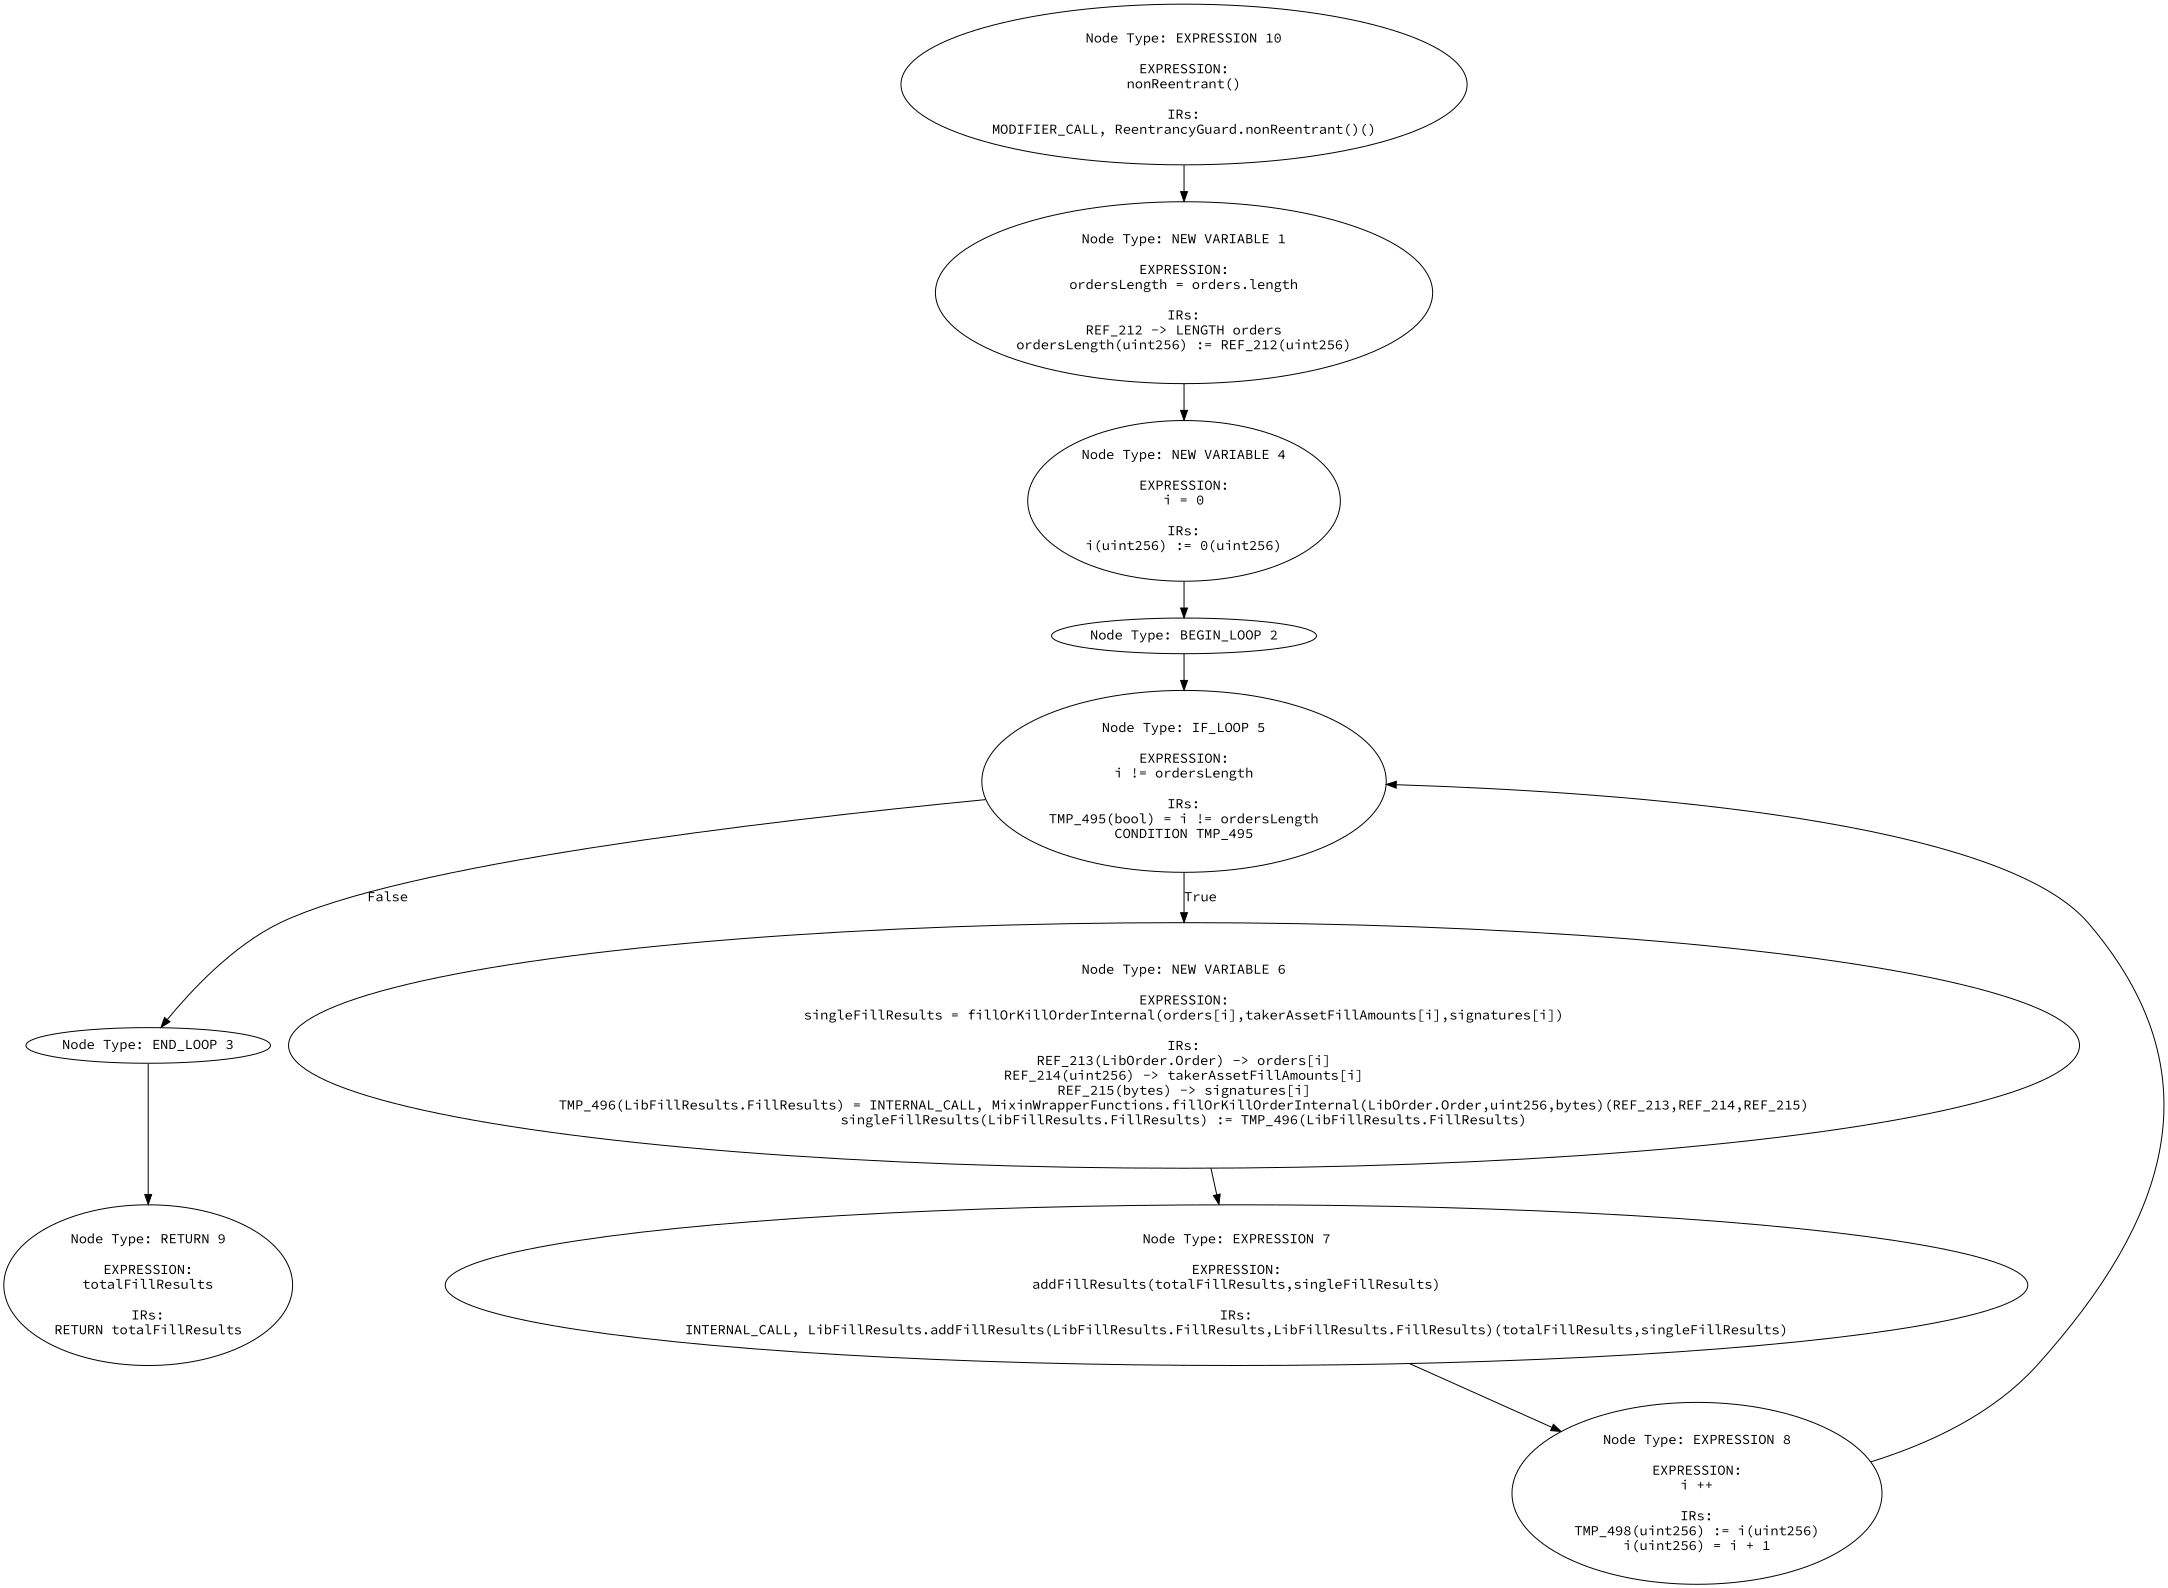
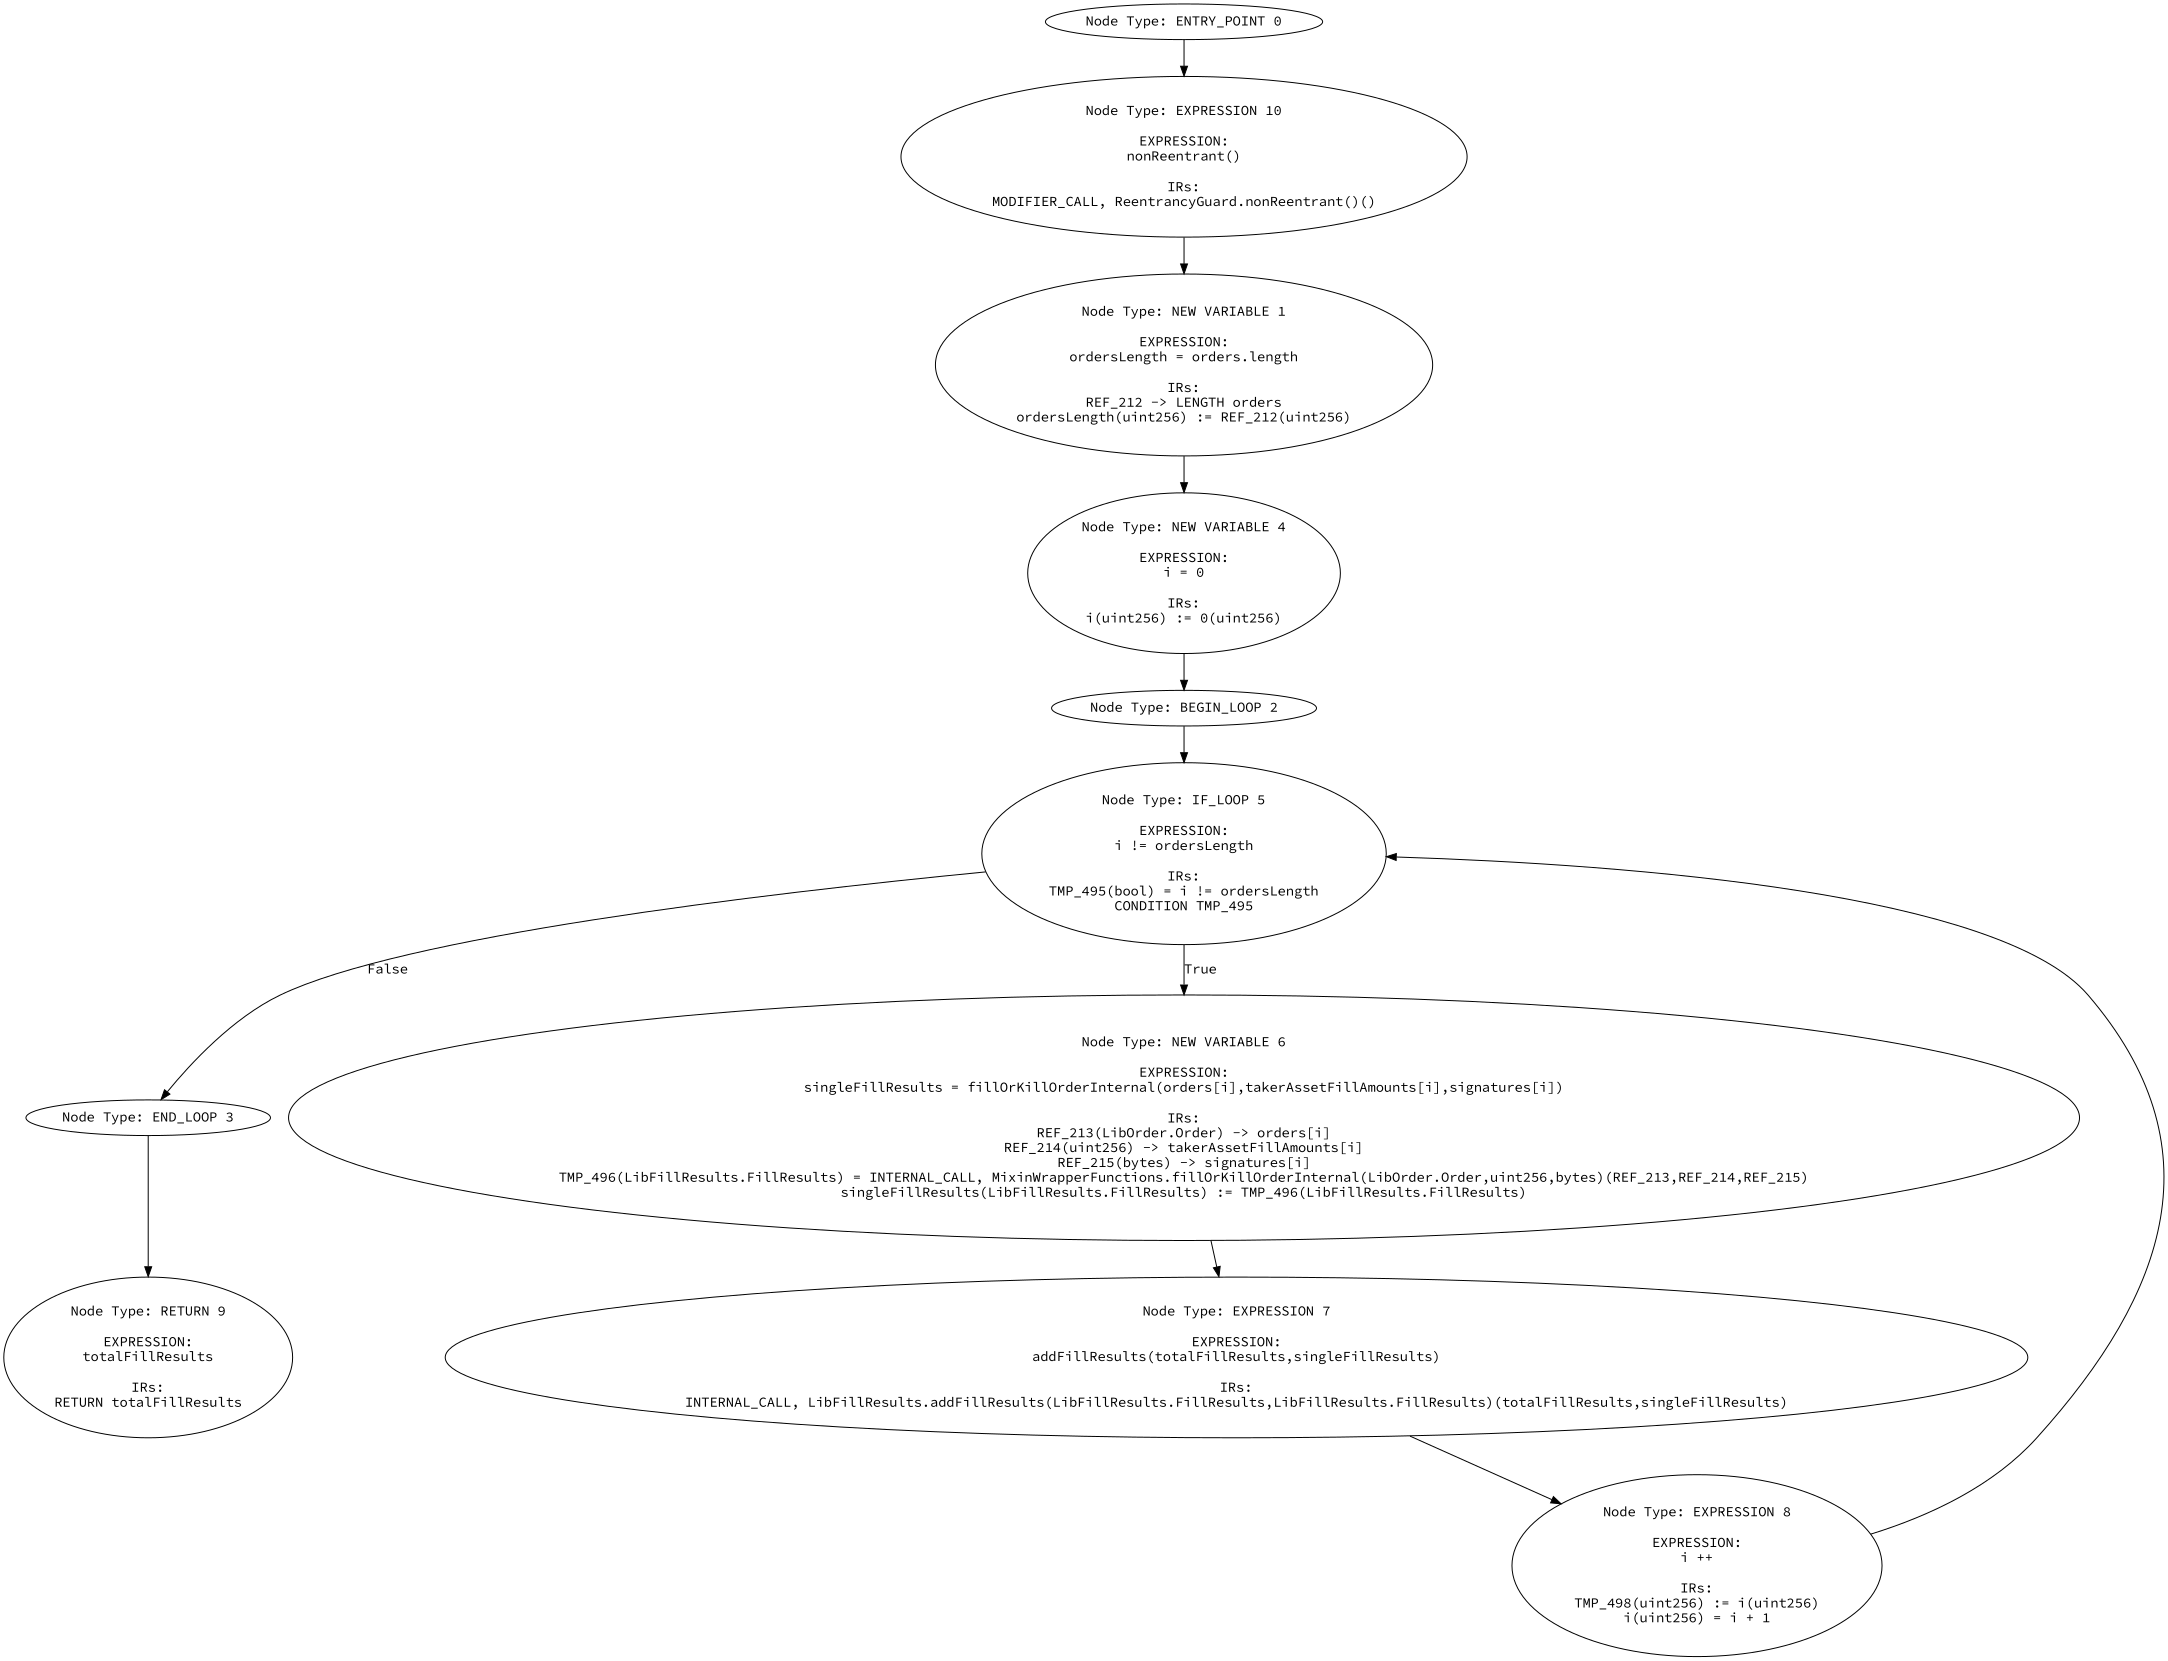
none -> (1184, 22)
